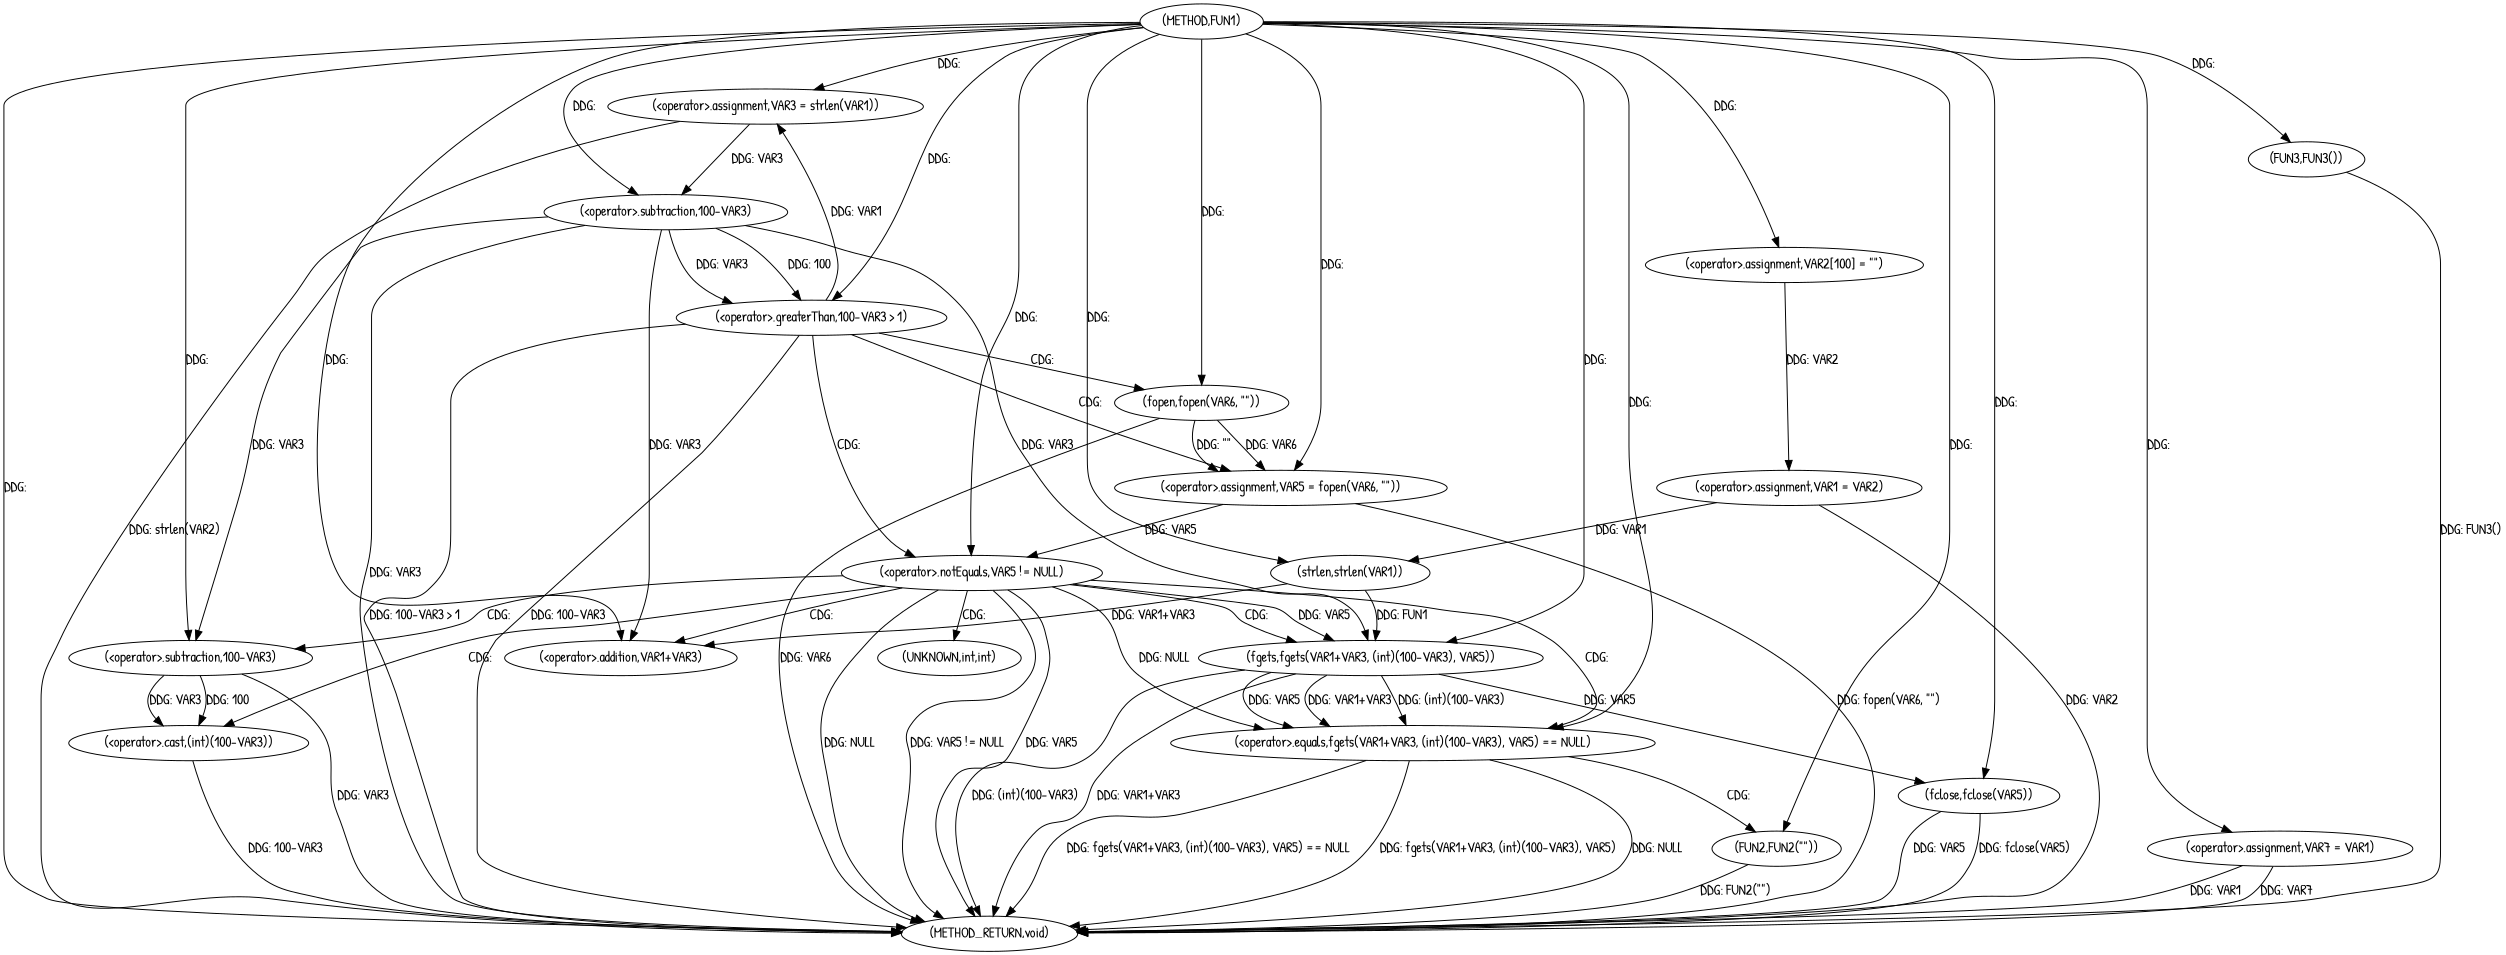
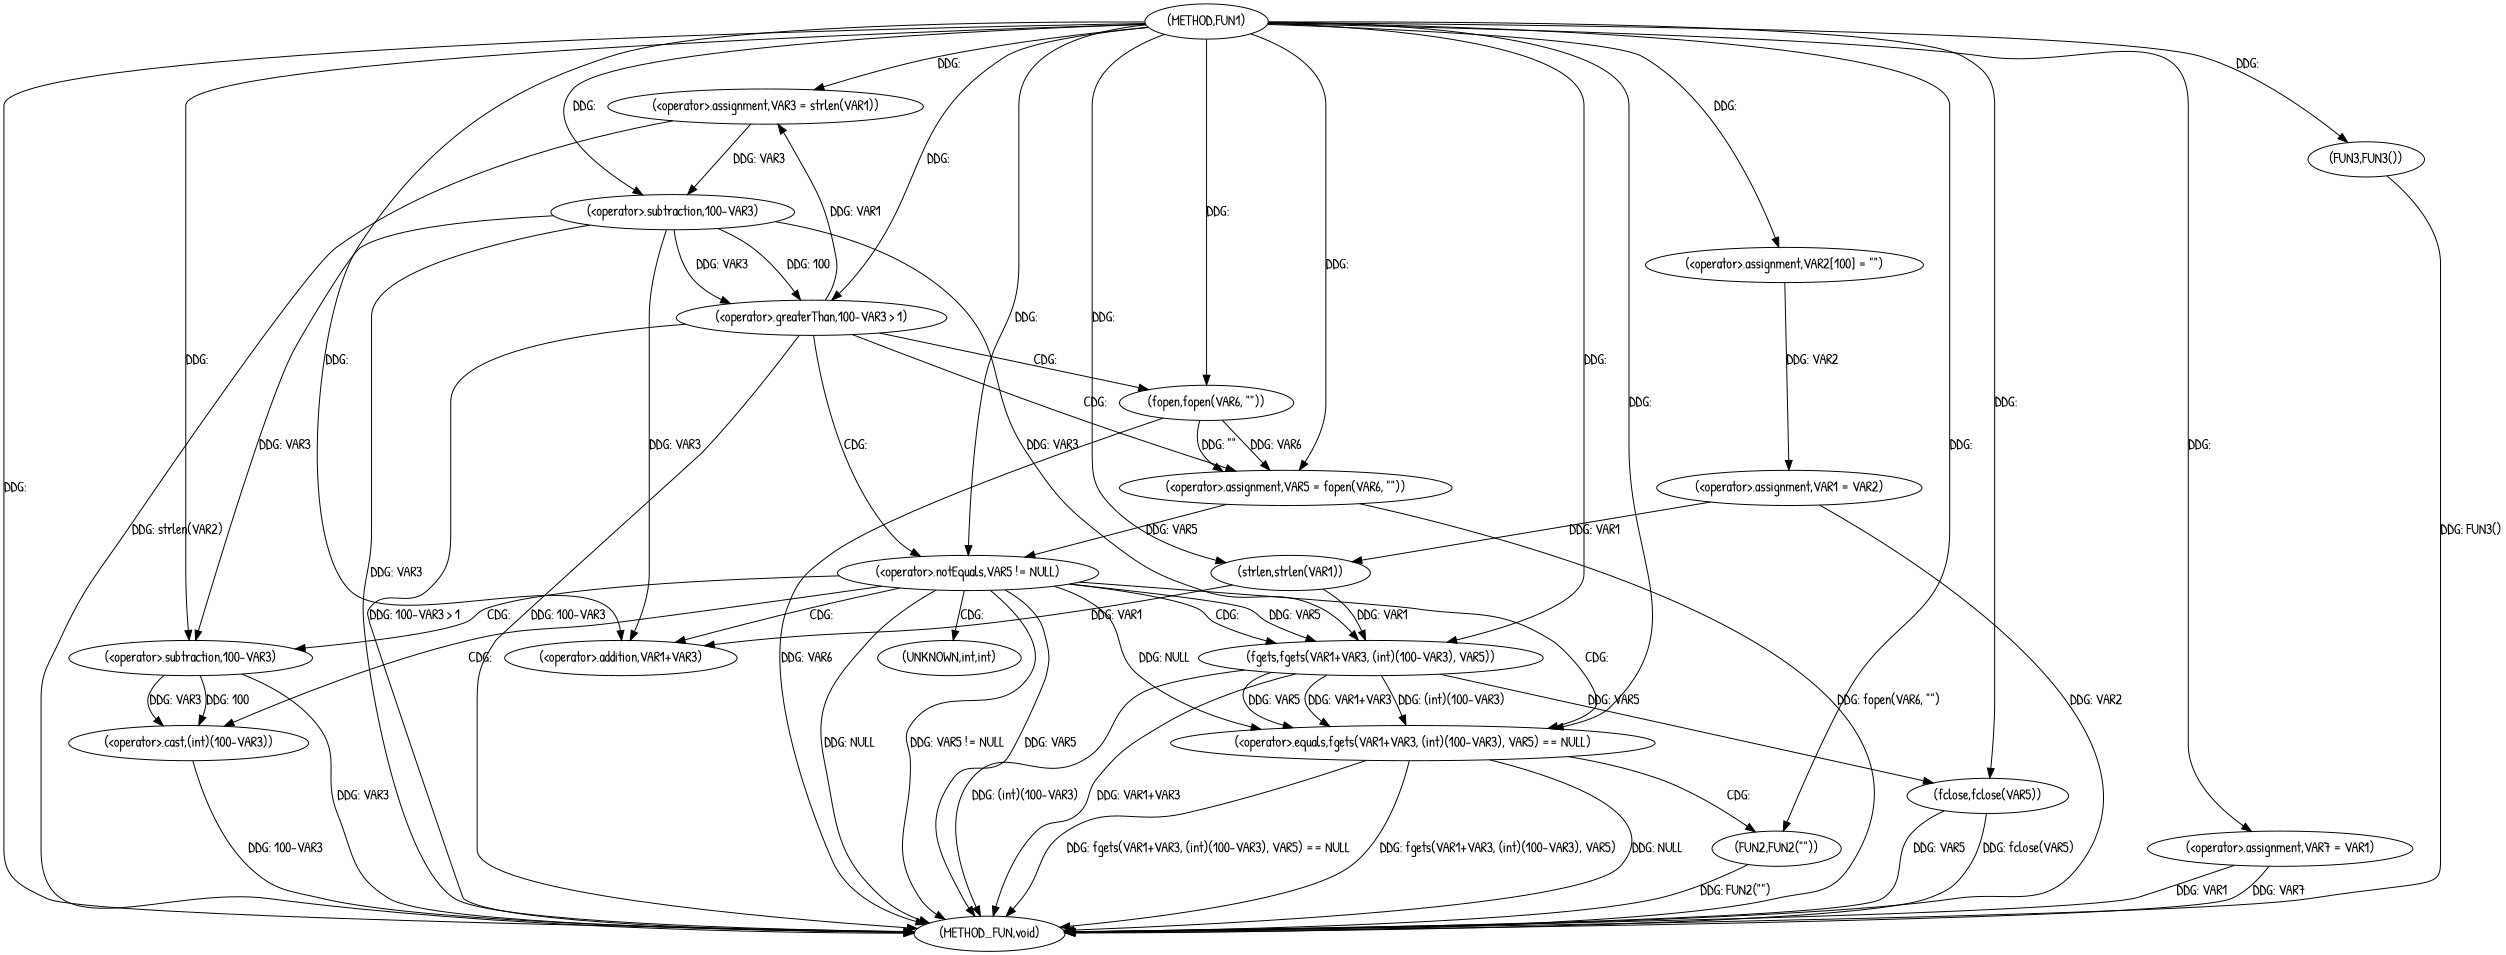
(1153, 616) -> (1117, 616)
(1402, 616) -> (1383, 616)
(990, 934) -> (990, 934)
